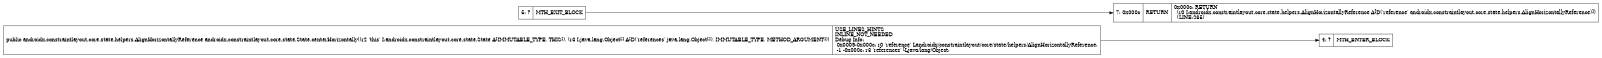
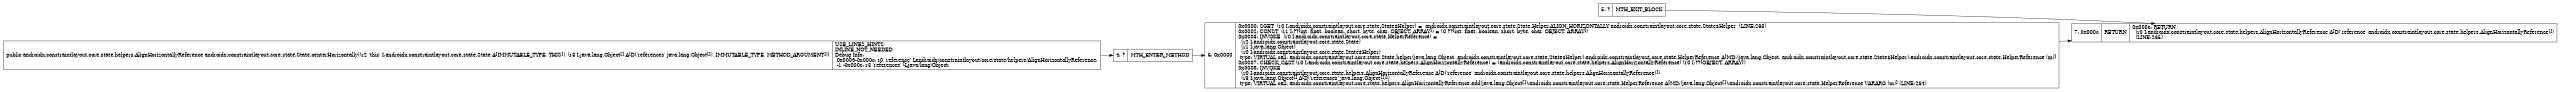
(1363, 40) -> (1160, 55)
none -> (1632, 55)
